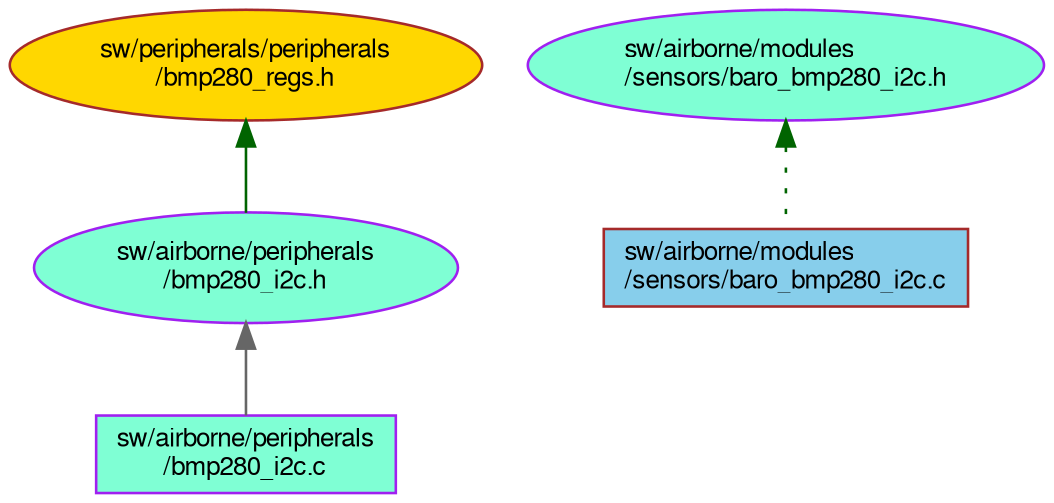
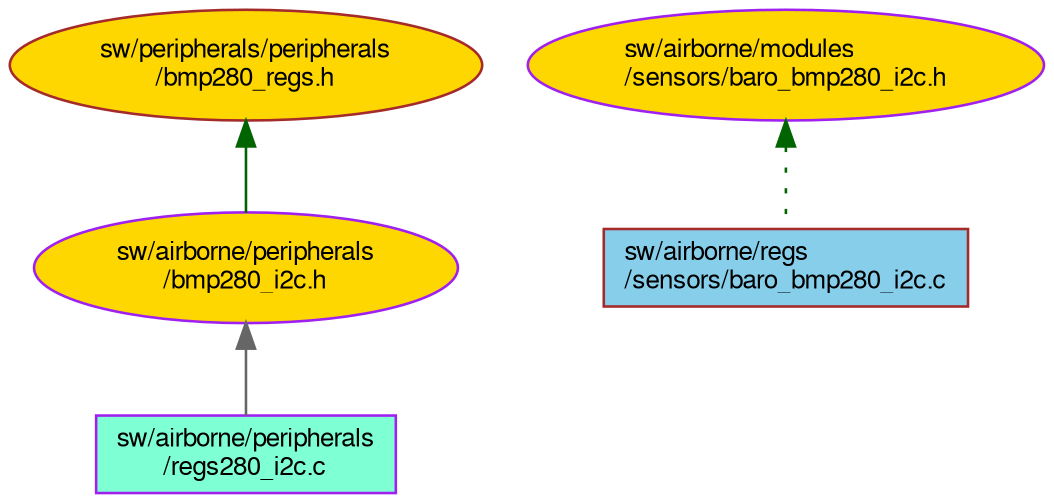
(786, 65) -> (786, 65)
(246, 268) -> (246, 268)
(786, 268) -> (786, 268)
(246, 454) -> (246, 454)
